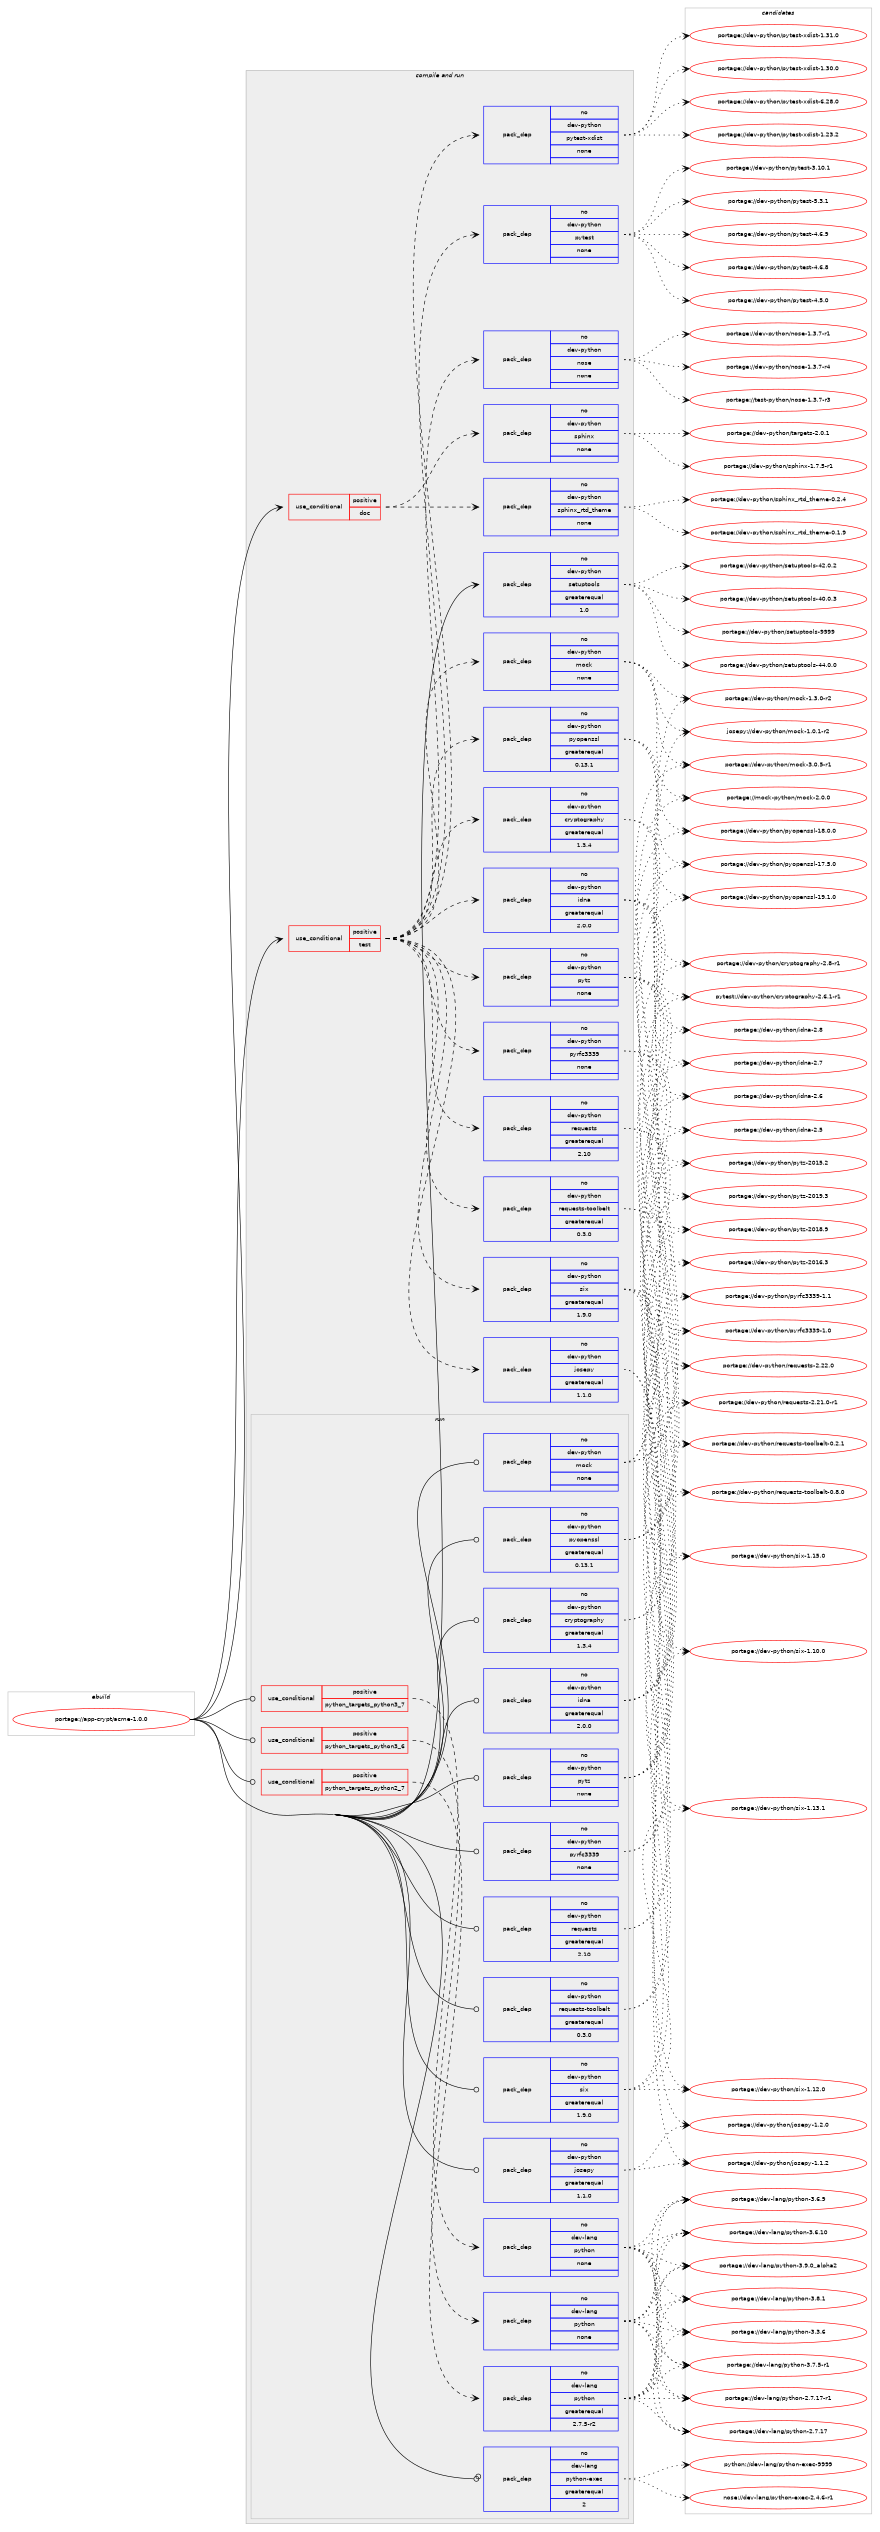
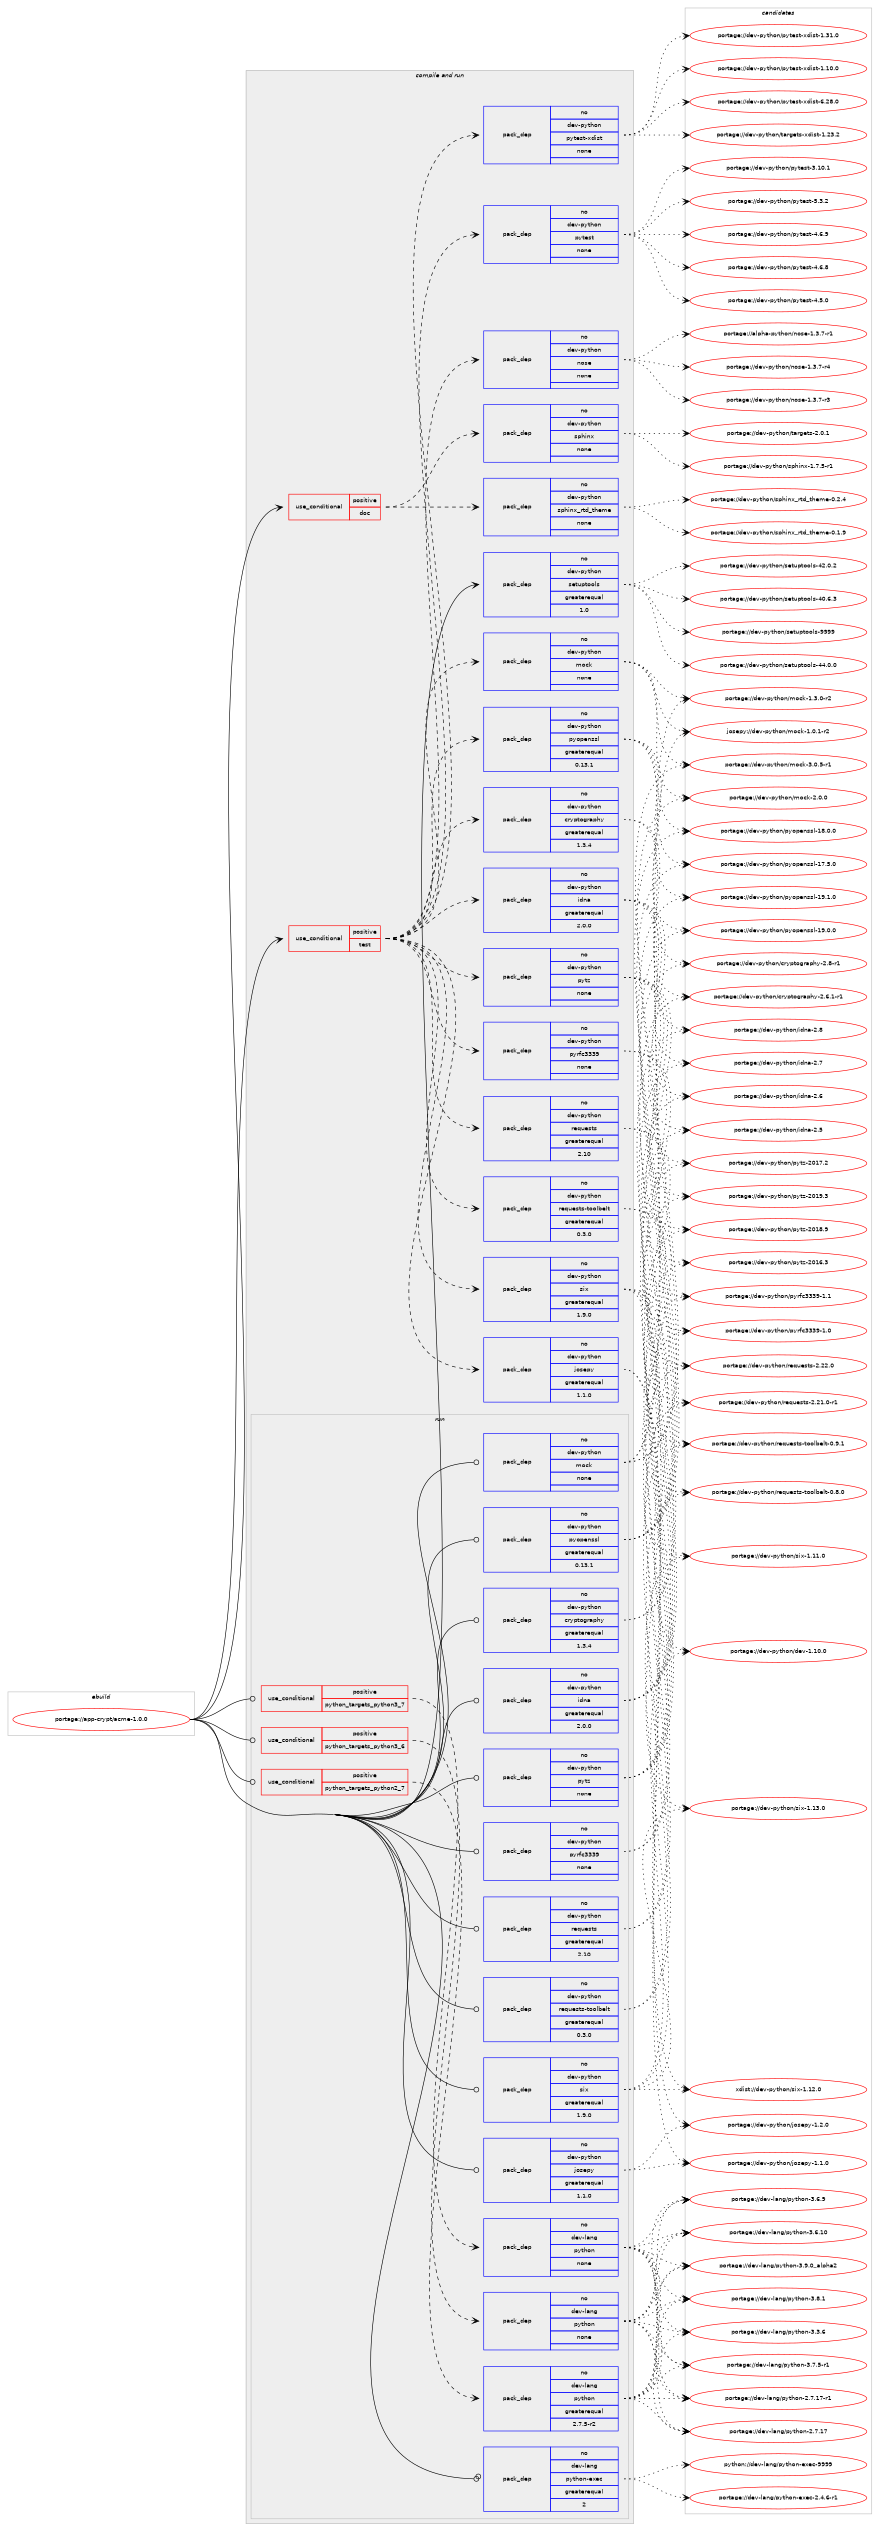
(778, 69) -> (778, 69)
(778, 135) -> (778, 135)
(778, 201) -> (778, 201)
(778, 334) -> (778, 334)
(778, 400) -> (778, 400)
(778, 599) -> (778, 599)
(778, 798) -> (778, 798)
none -> (778, 931)
(778, 997) -> (778, 997)
(778, 1163) -> (778, 1163)
(778, 1444) -> (778, 1444)
(778, 1556) -> (778, 1556)
(778, 1651) -> (778, 1651)
(778, 1809) -> (778, 1809)
(778, 2090) -> (778, 2090)
(778, 2163) -> (778, 2163)
(778, 2498) -> (778, 2498)
